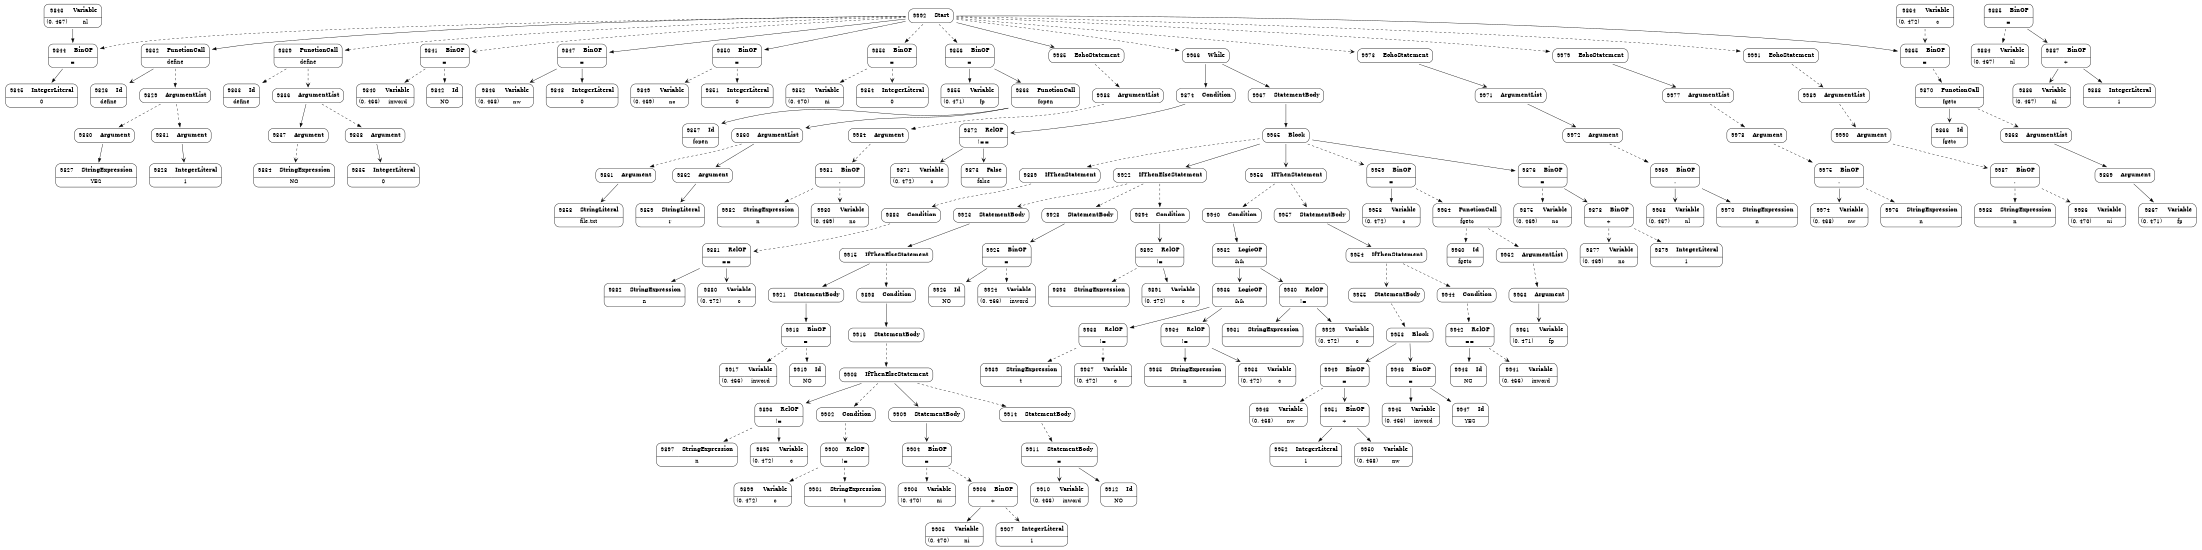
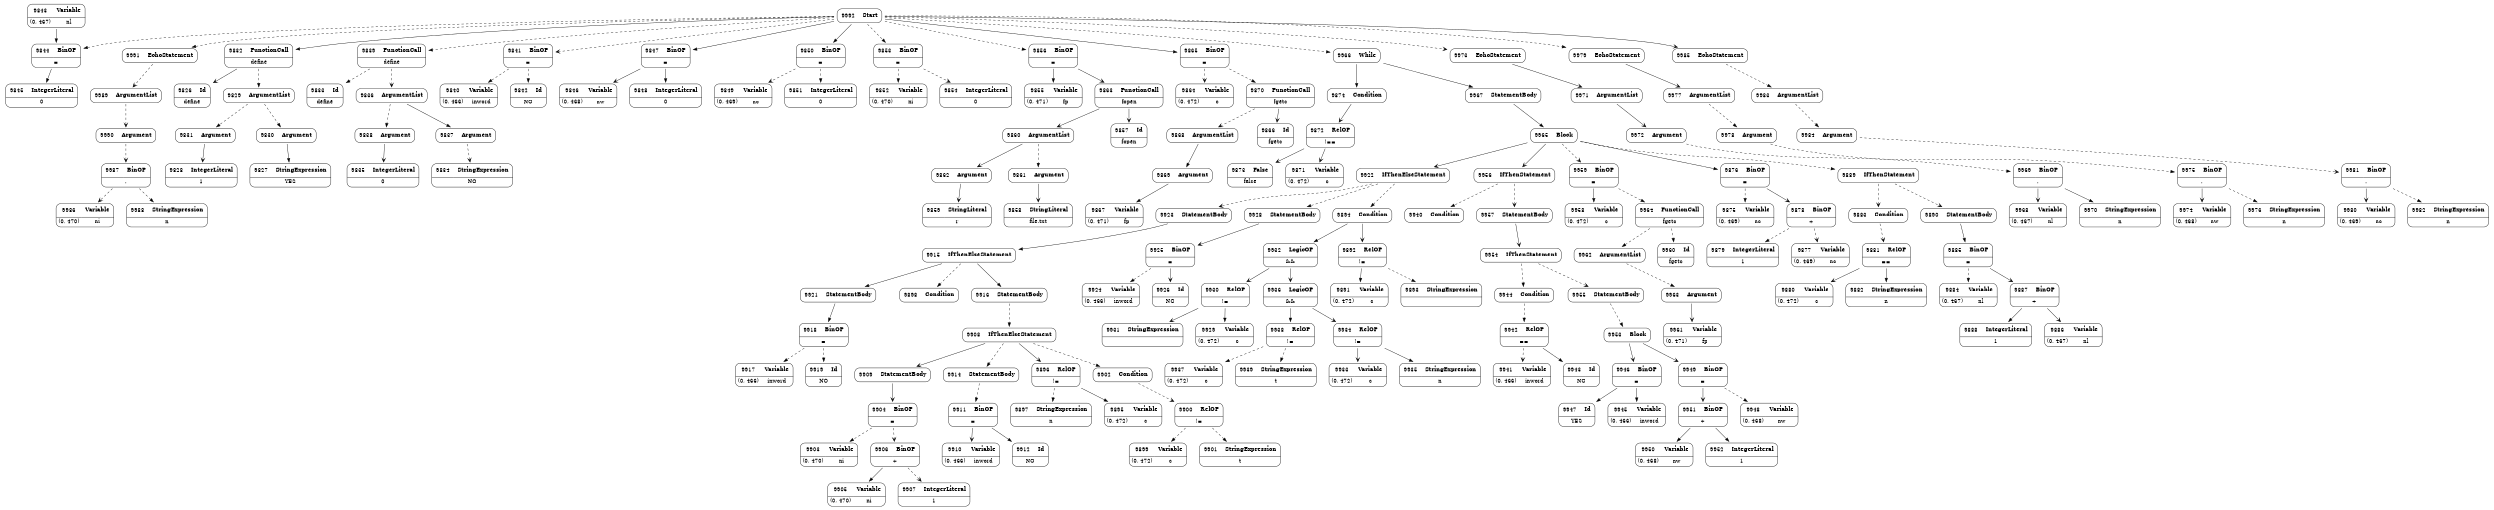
(1925, 34) -> (1205, 74)
(840, 193) -> (2366, 193)
none -> (1959, 215)
(1235, 231) -> (1332, 232)
(886, 313) -> (988, 274)
(1070, 449) -> (984, 410)
